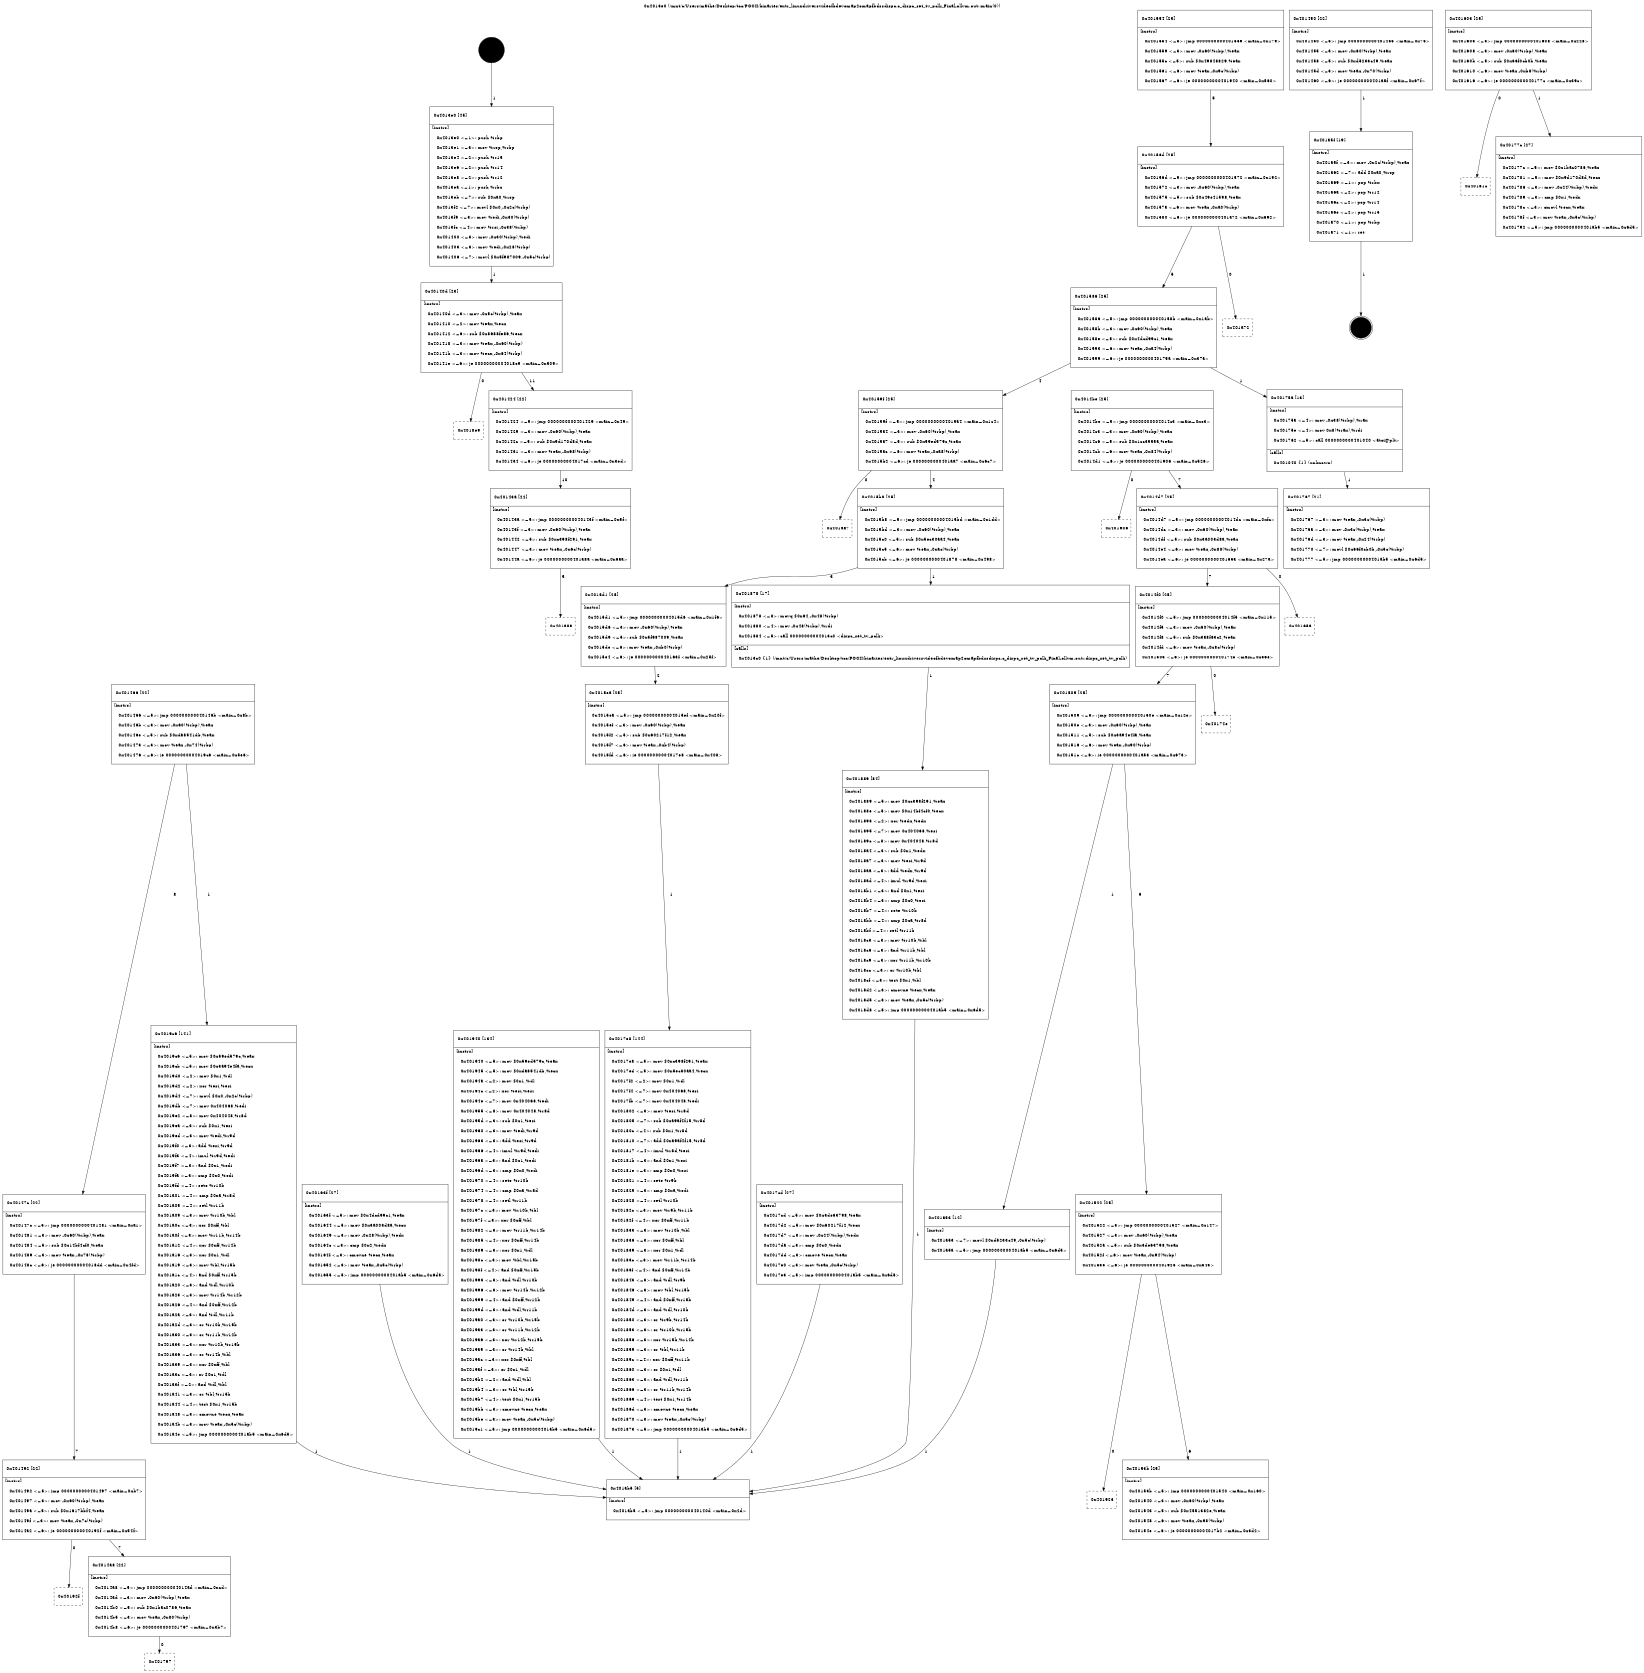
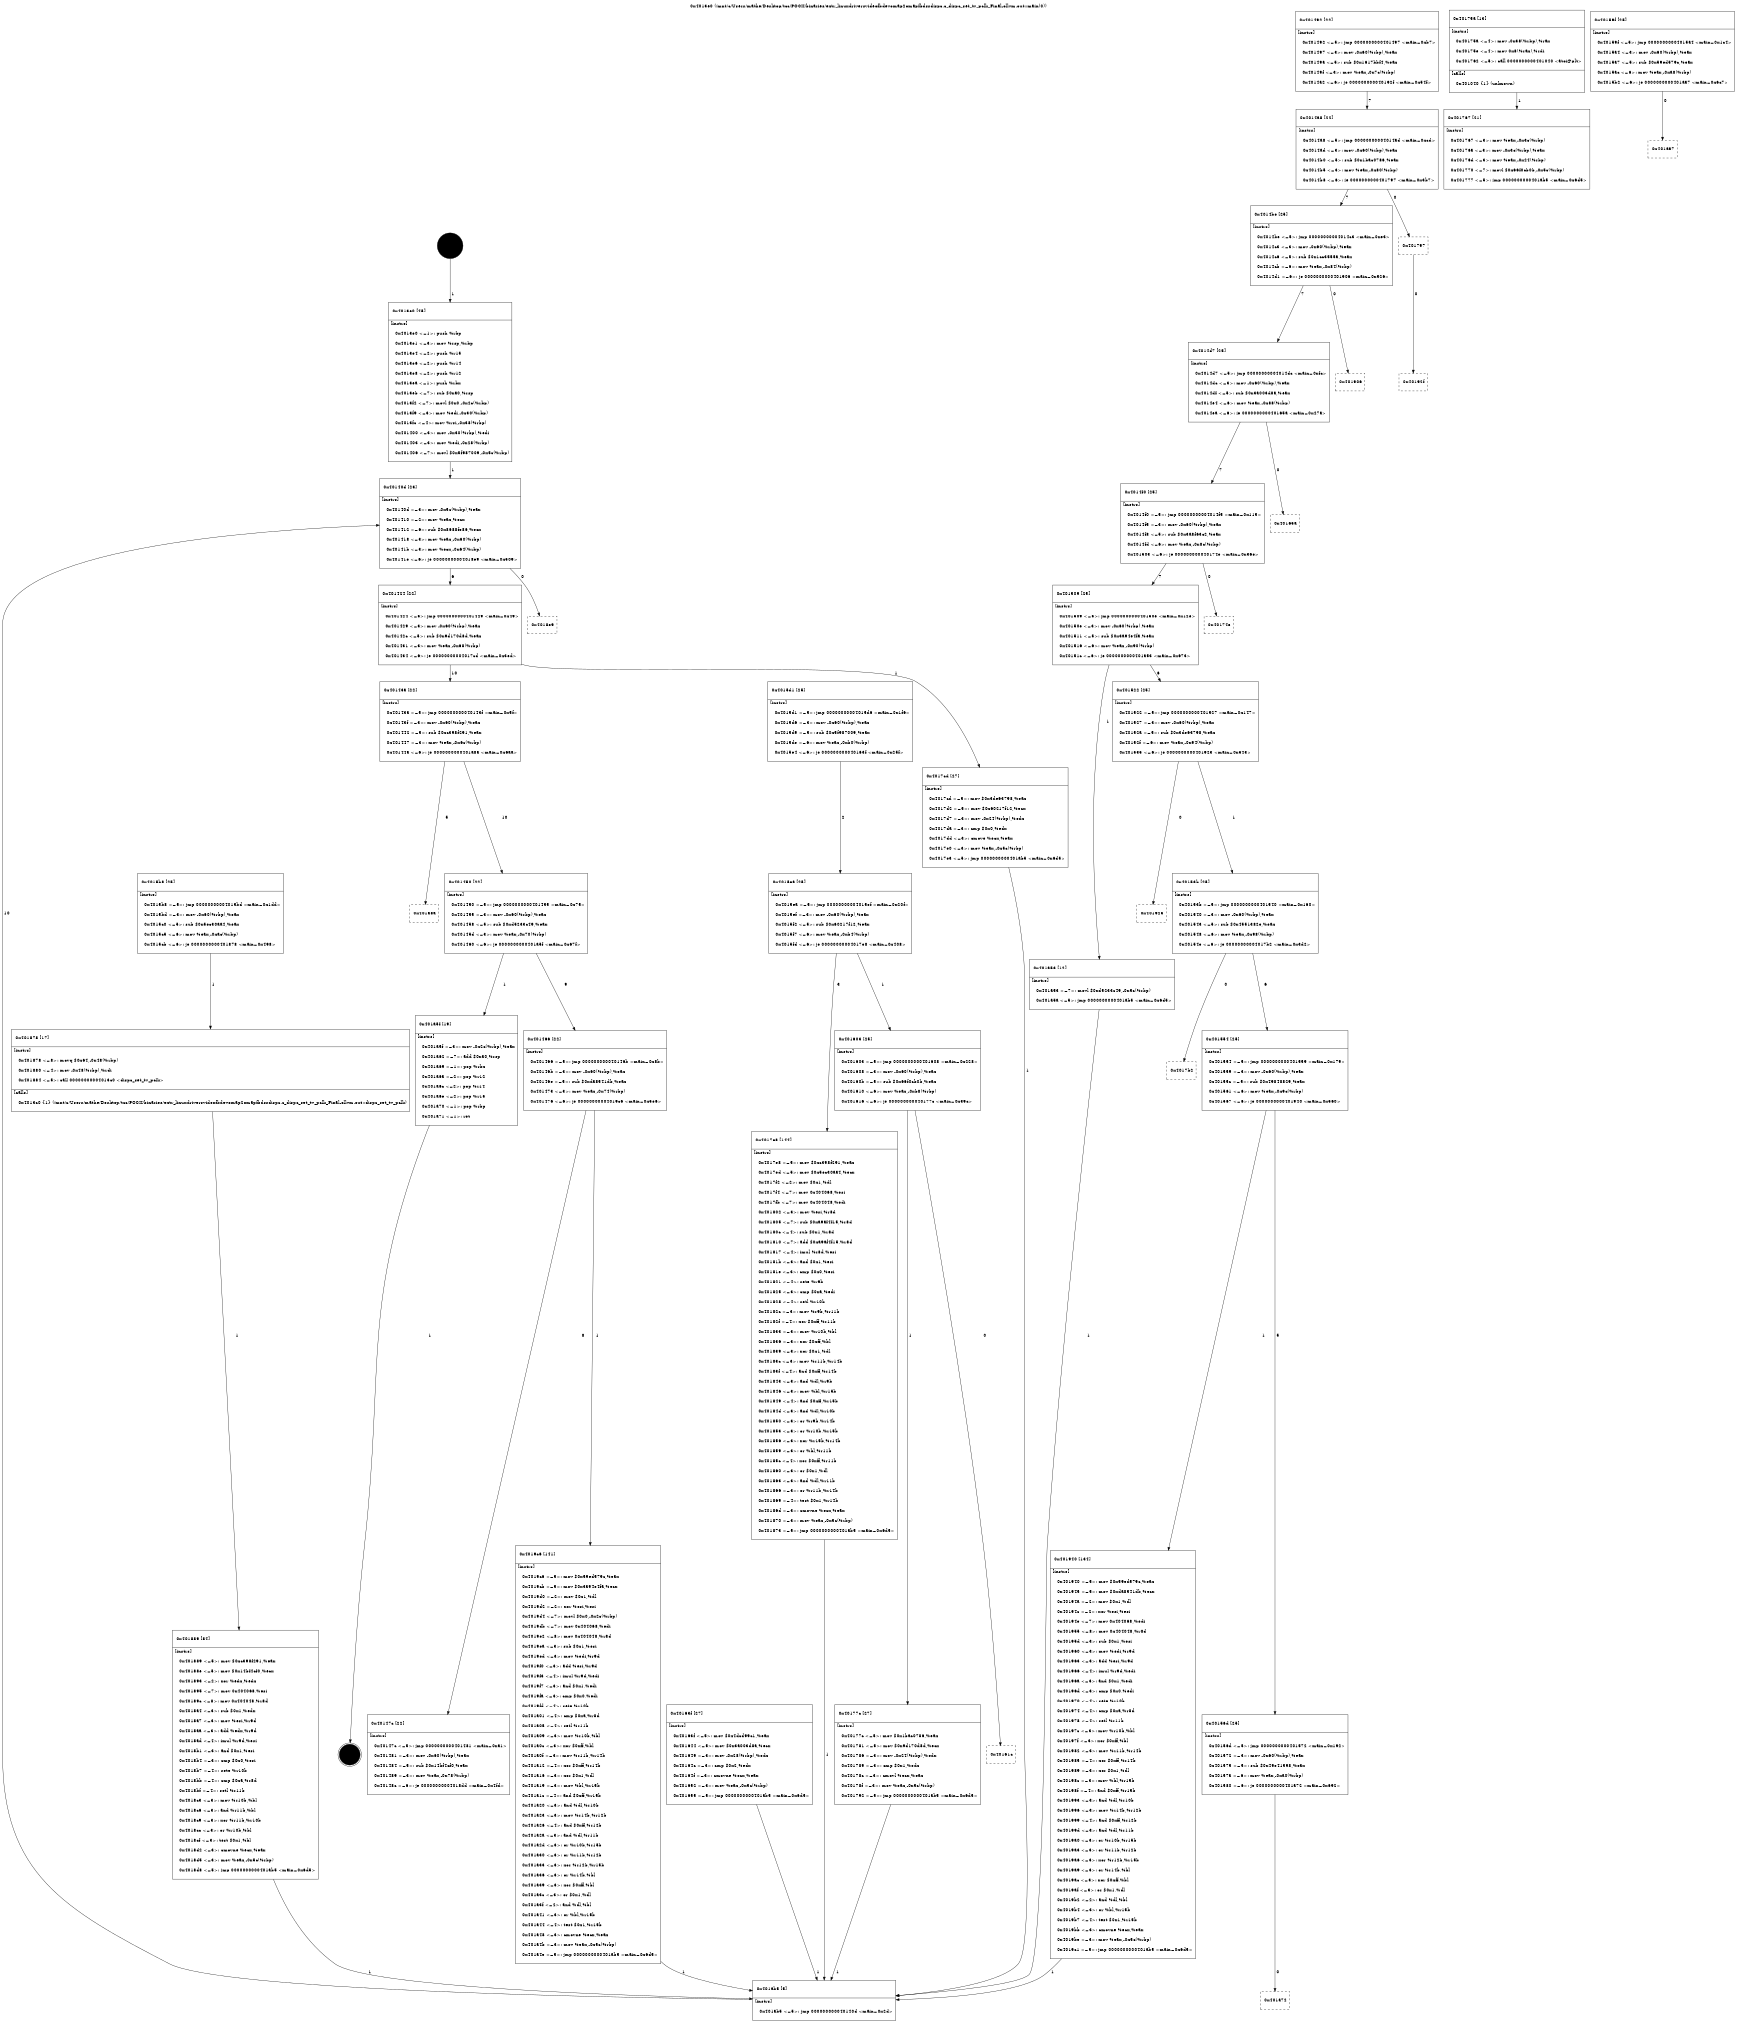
none -> (1345, 196)
(1144, 328) -> none
(532, 381) -> (452, 577)
(931, 478) -> none
(793, 577) -> none
none -> (772, 669)
none -> (483, 816)
(671, 895) -> (838, 984)
none -> (555, 990)
none -> (873, 990)
none -> (1260, 990)
none -> (1181, 1070)
none -> (1218, 1329)
(74, 1365) -> none
none -> (3, 1424)
(1189, 1452) -> (1233, 817)
(70, 1562) -> (1413, 312)
none -> (861, 1891)
